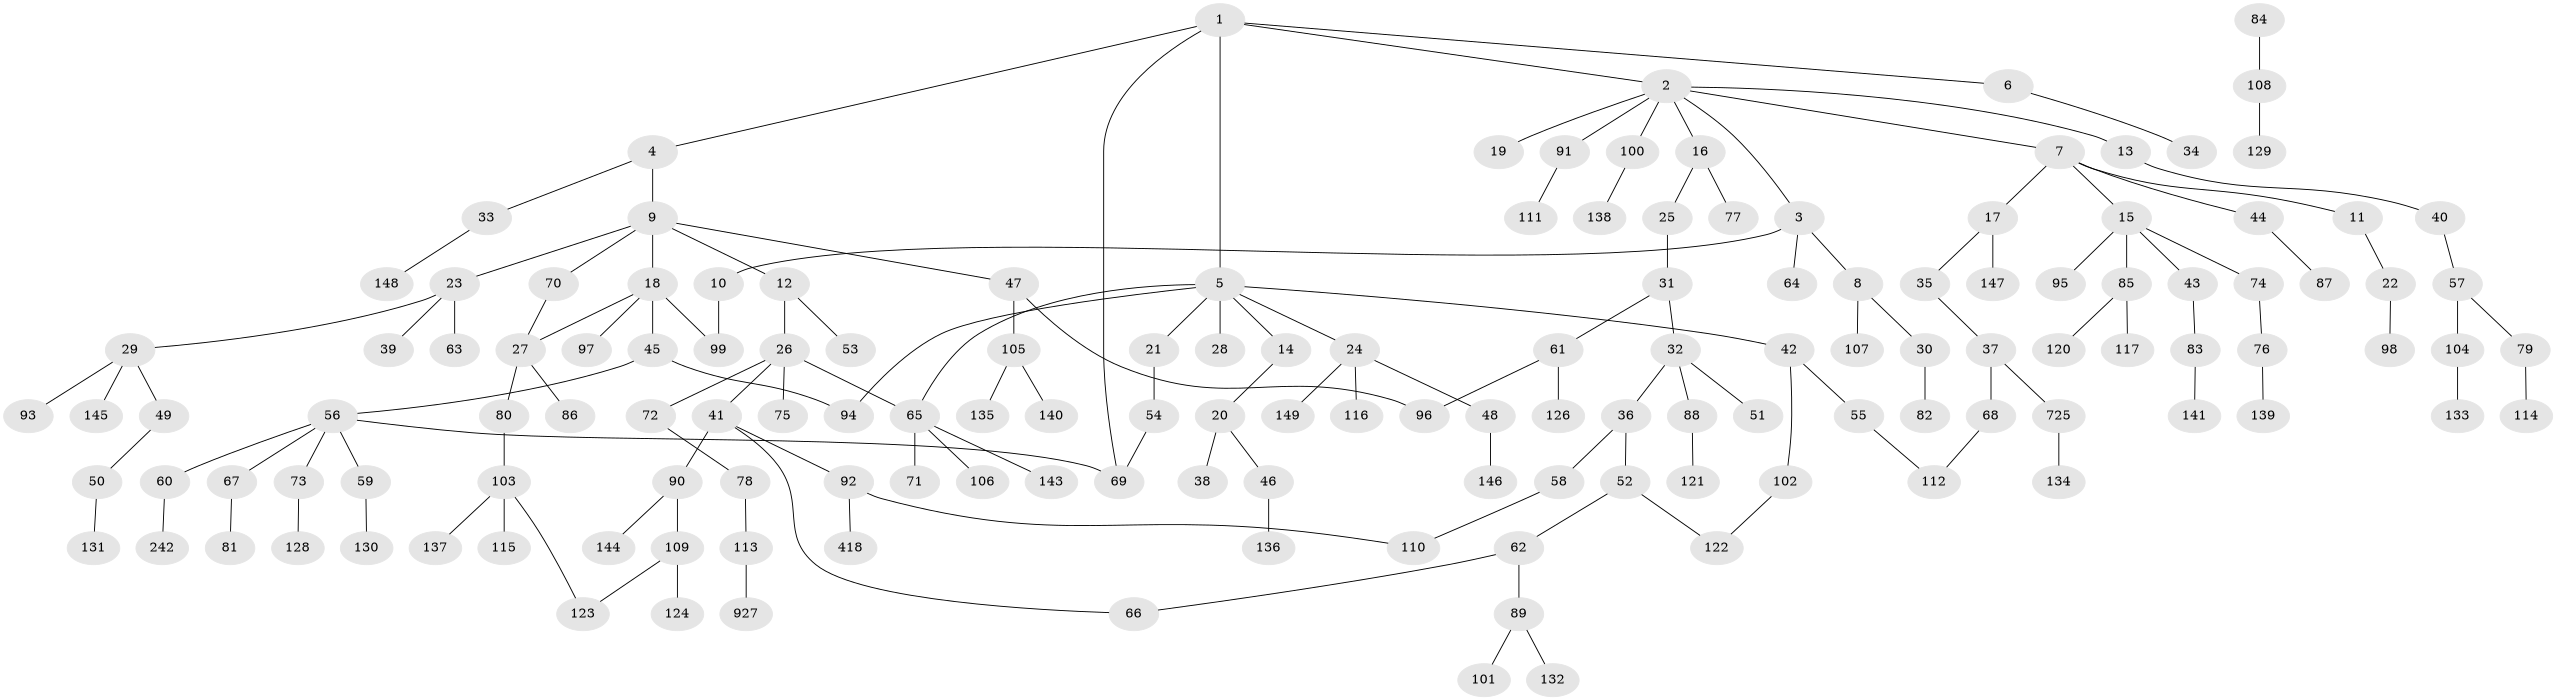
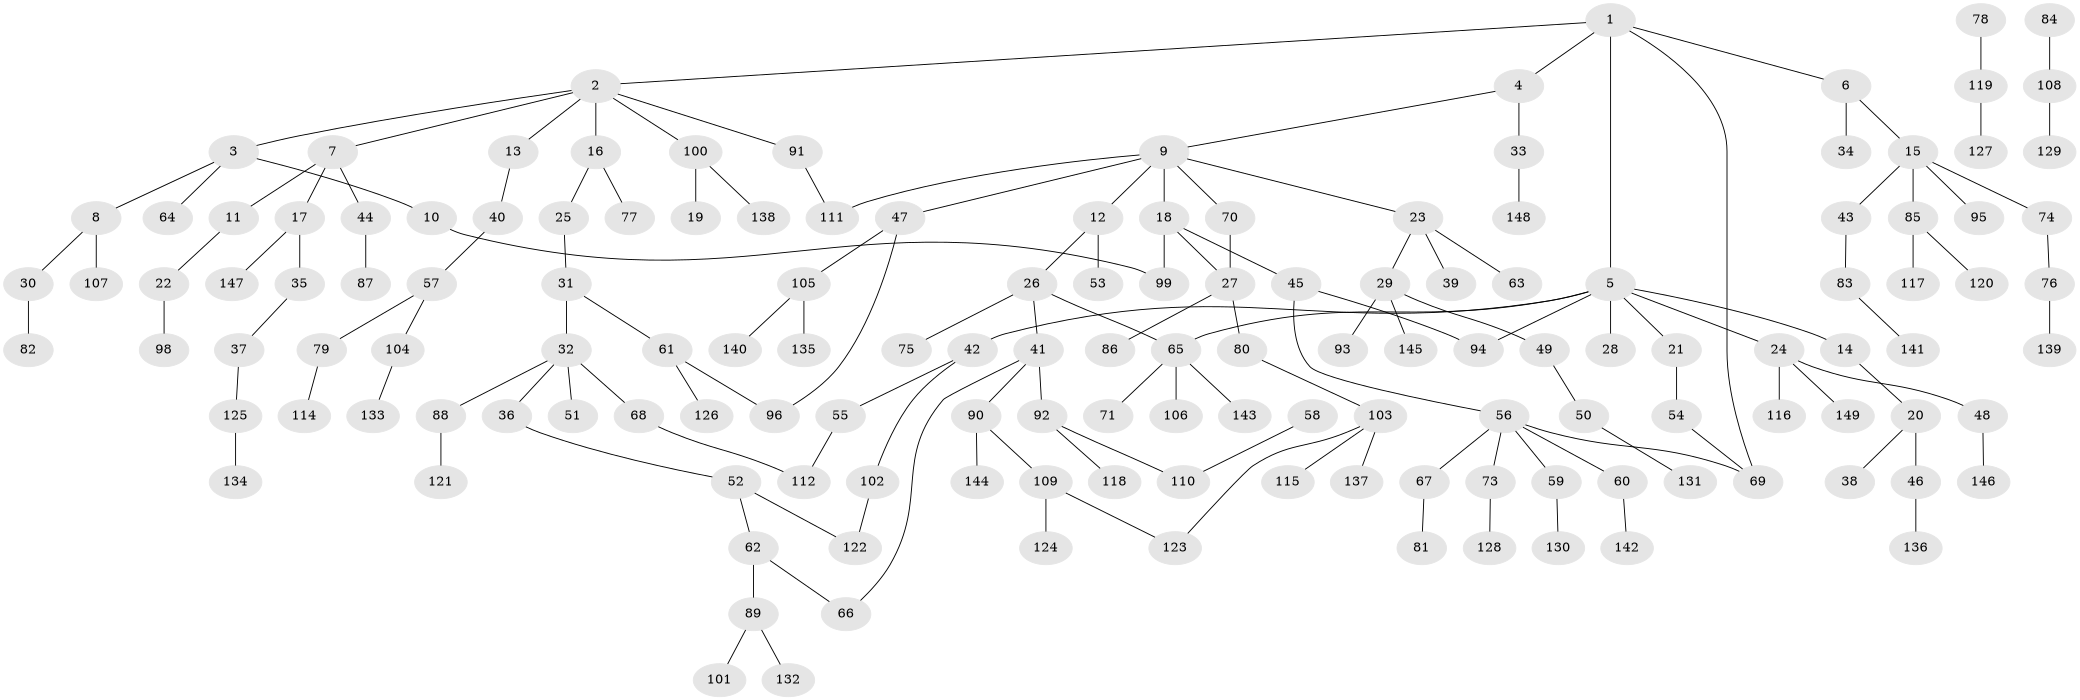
(1581, 117) -> (696, 185)
none -> (994, 173)
(2093, 185) -> (1880, 119)
(587, 350) -> none
(1991, 383) -> (603, 383)
(651, 416) -> none
(2059, 416) -> (236, 416)
(1593, 449) -> none
(162, 548) -> (1627, 548)
(746, 548) -> (1981, 86)
(851, 548) -> (1115, 482)
(746, 614) -> (1981, 152)
